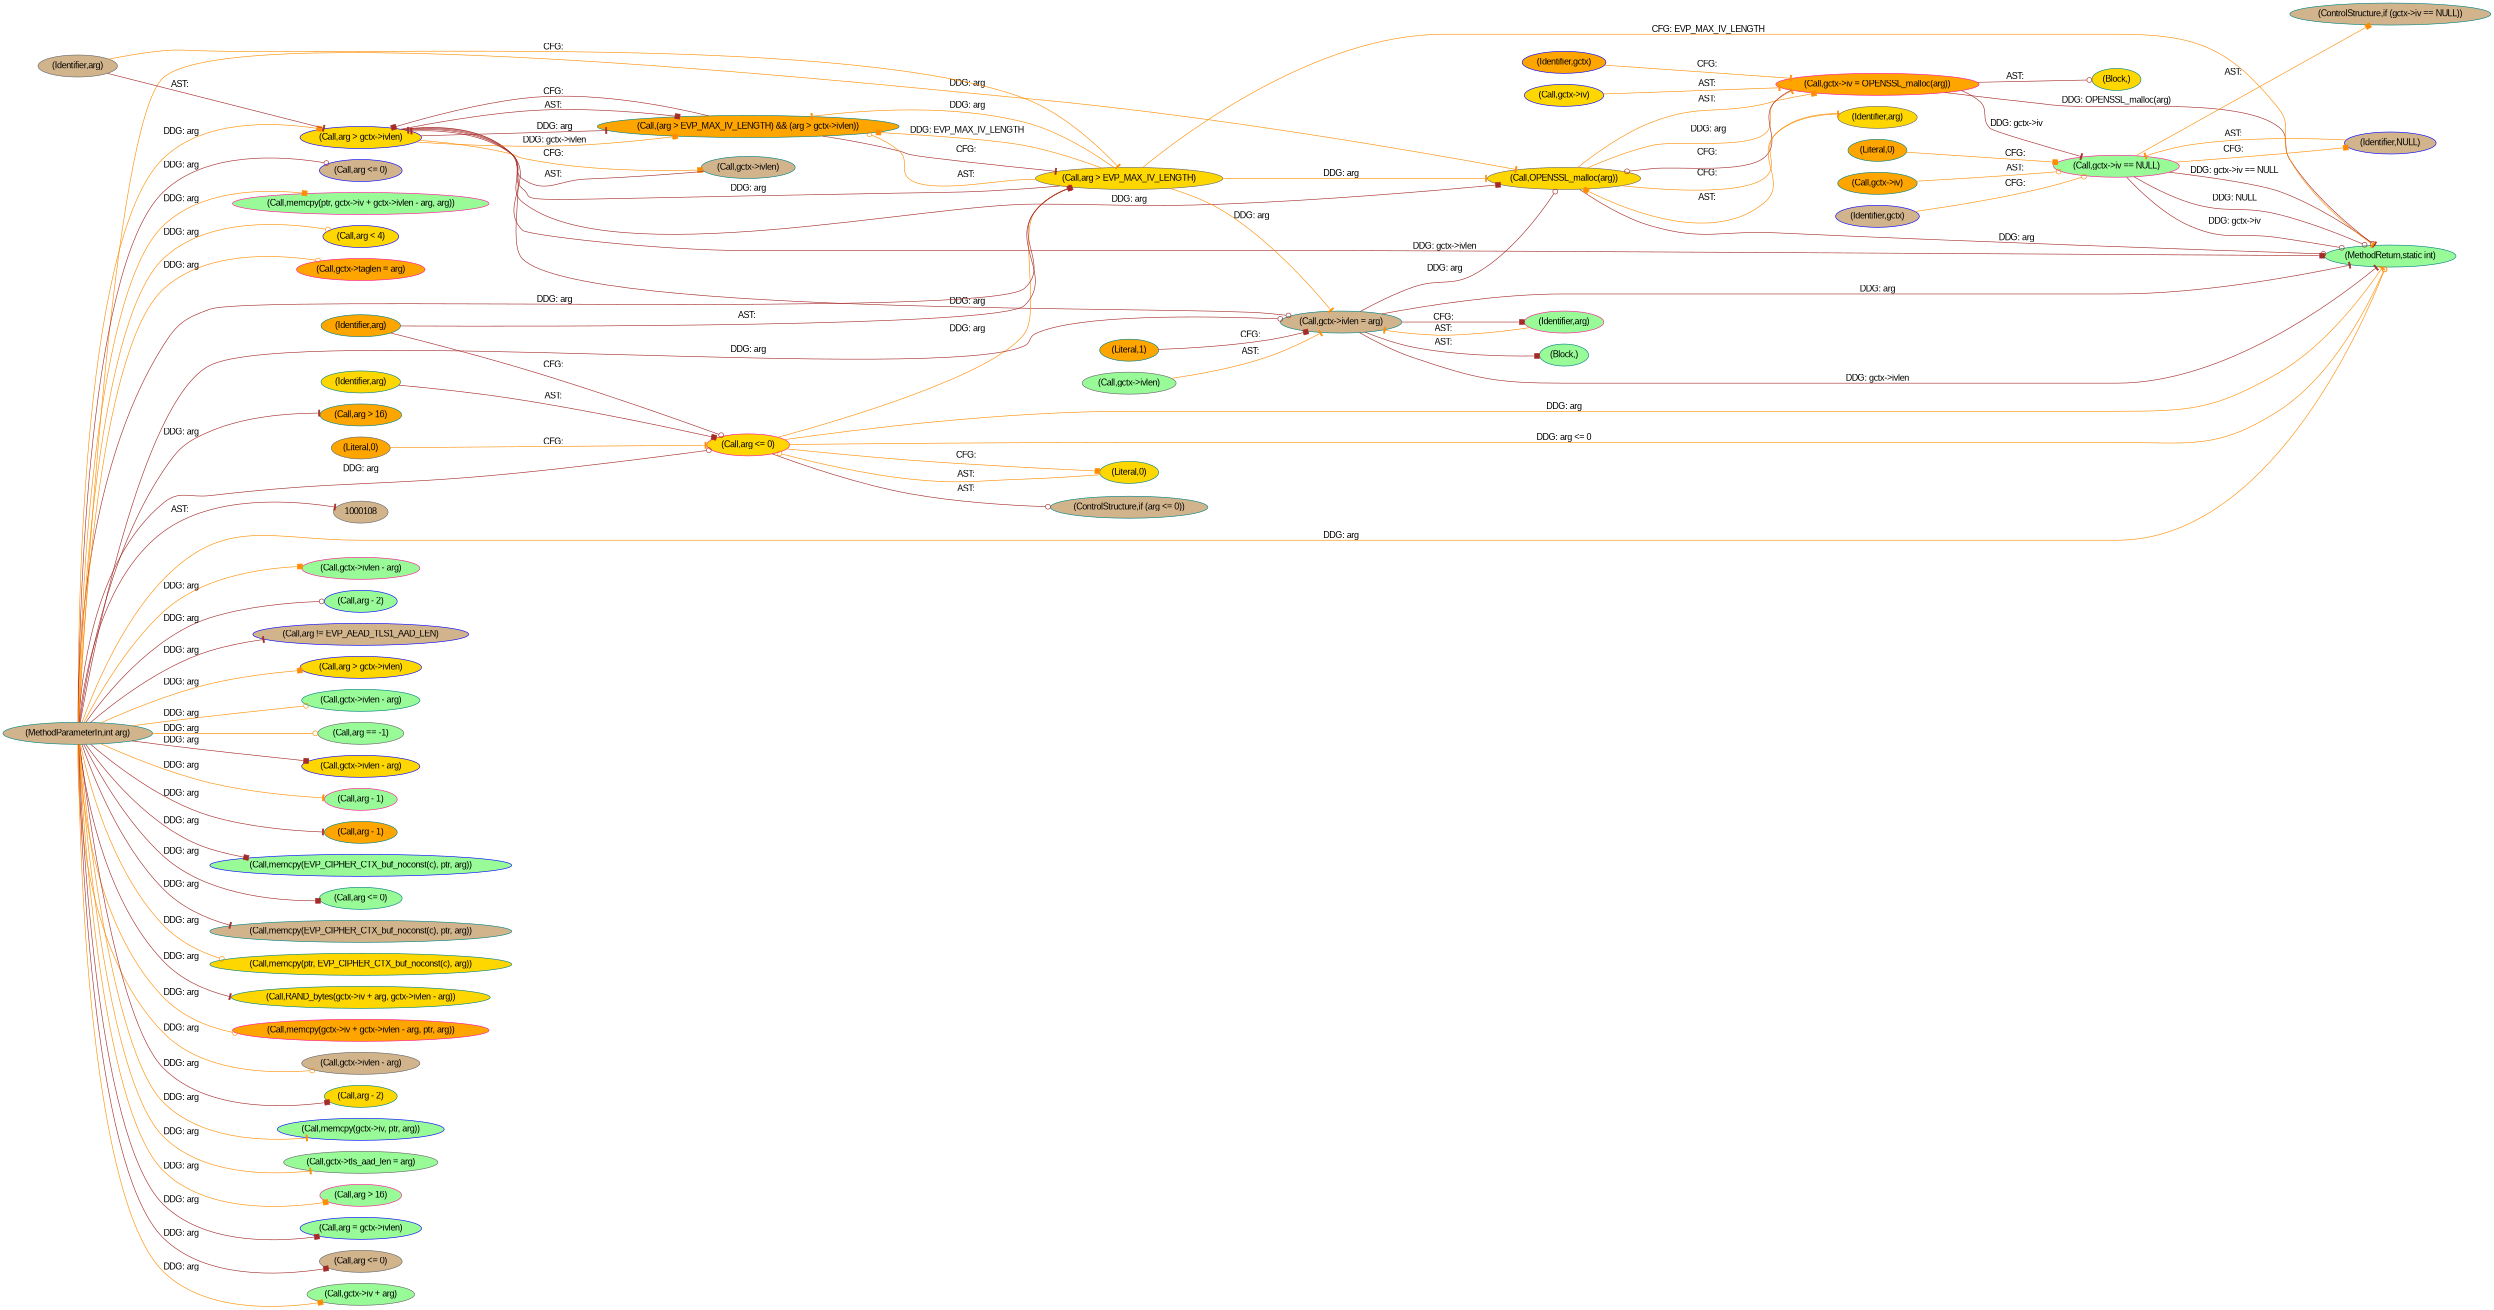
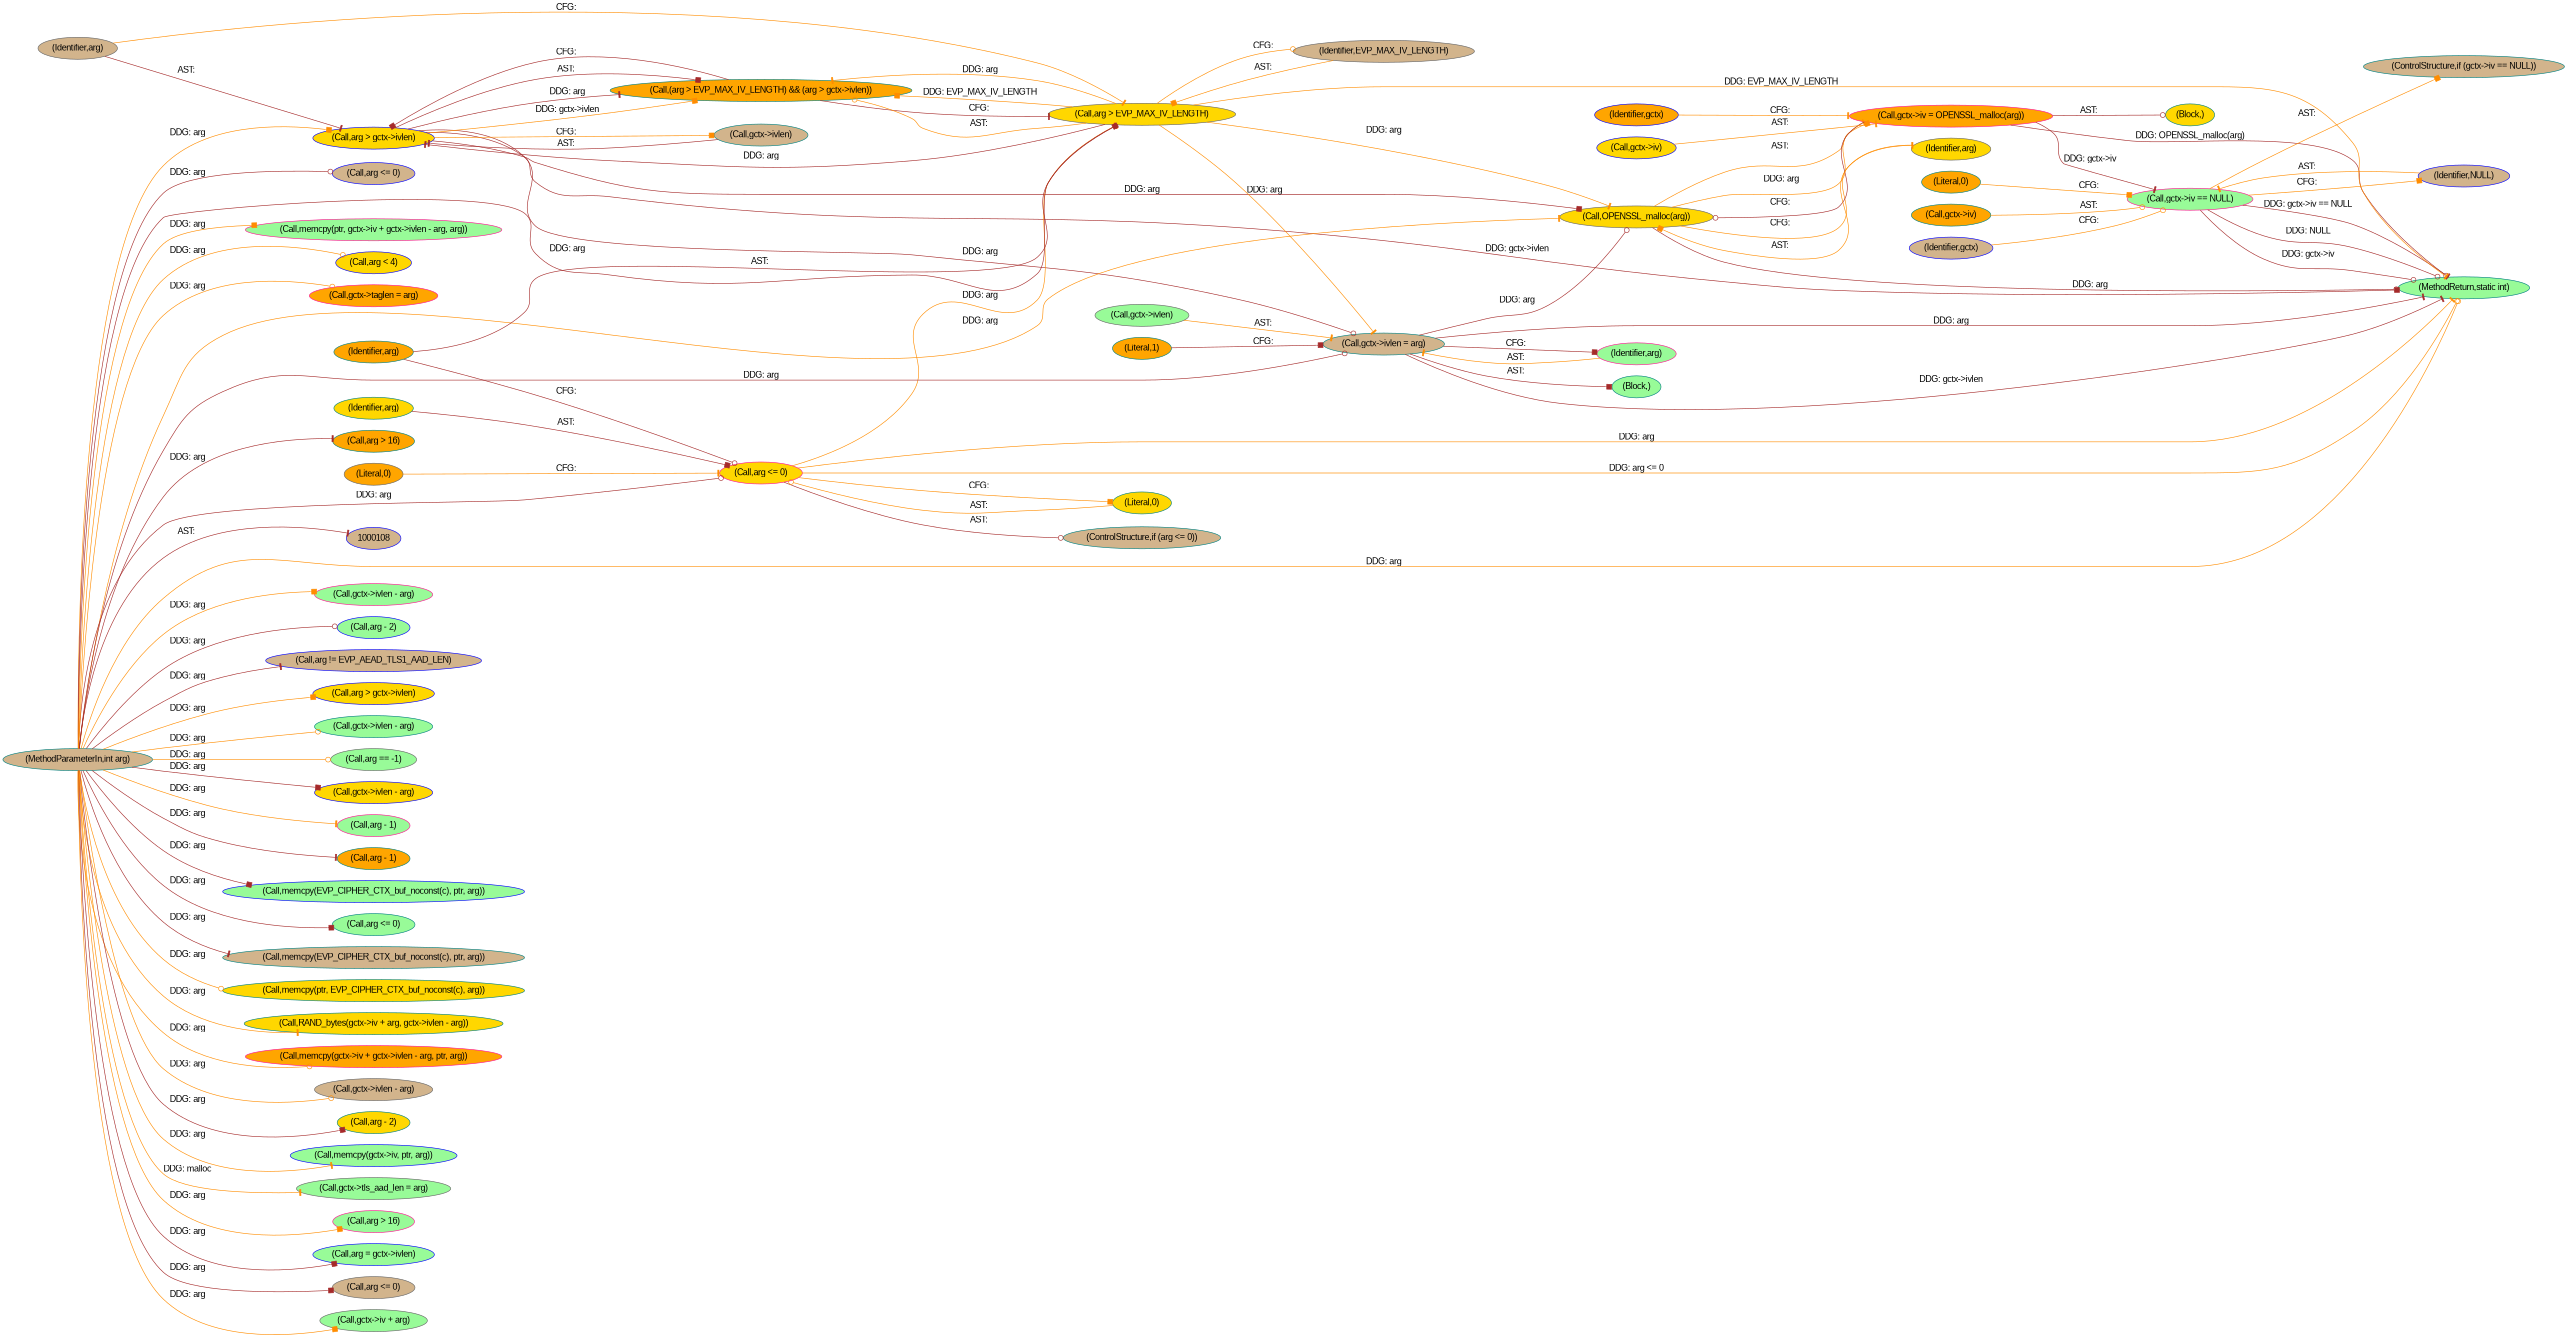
(1708, 30) -> (1781, 82)
none -> (1384, 51)
(361, 512) -> (374, 538)
(119, 894) -> (129, 955)
(181, 1132) -> (188, 1169)
